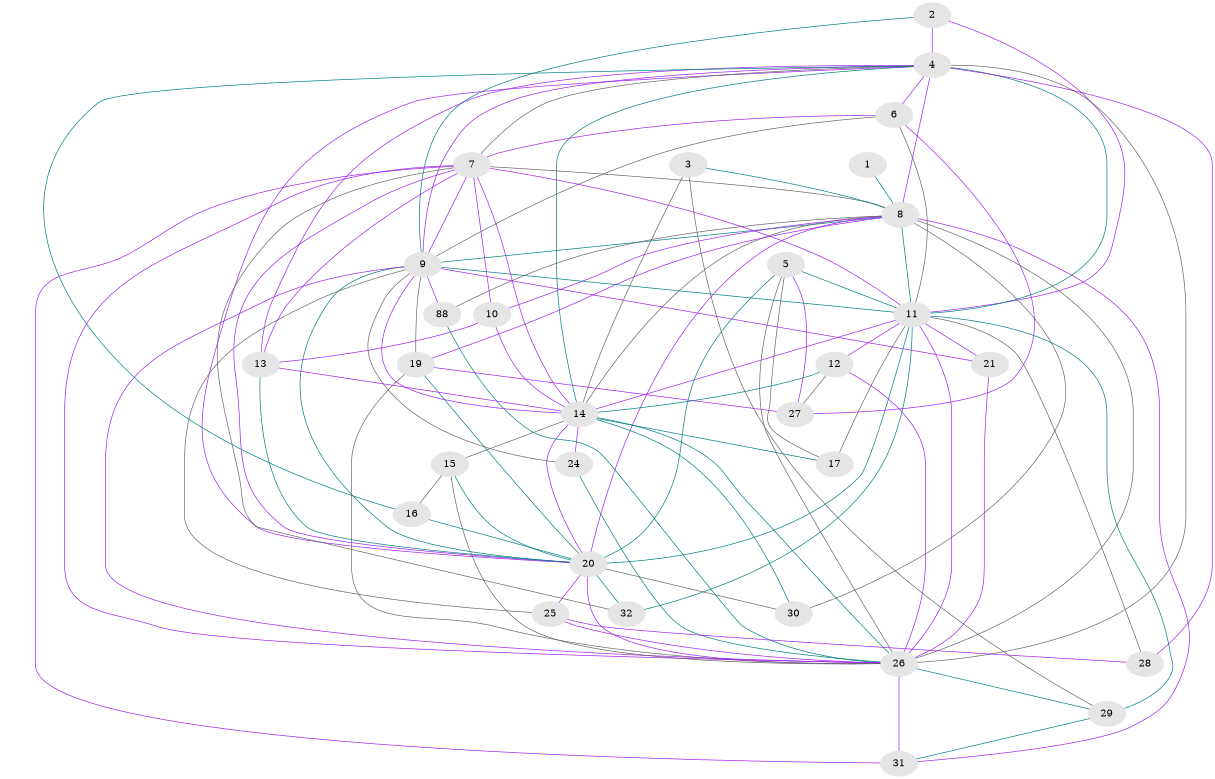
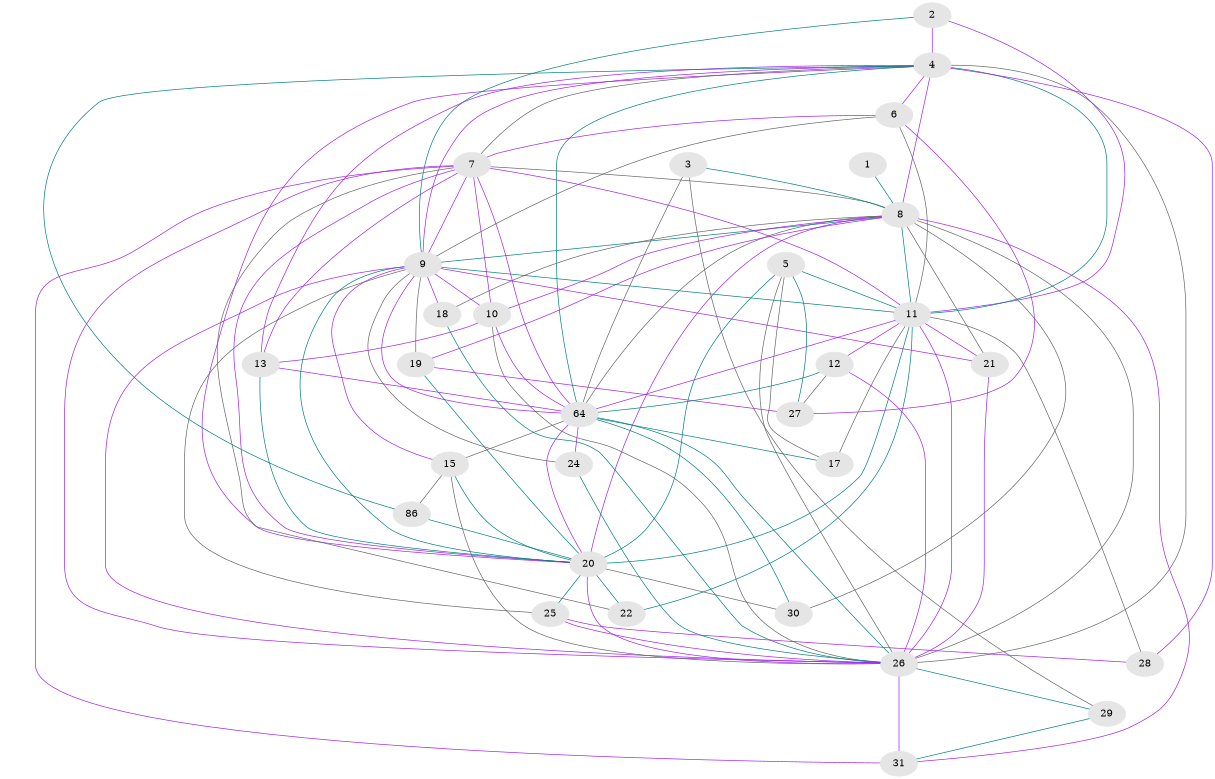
none -> (457, 290)
none -> (945, 290)
(442, 315) -> (442, 315)
(807, 338) -> (807, 338)
none -> (339, 367)
(580, 414) -> (580, 414)
(1107, 471) -> none
(412, 514) -> (412, 514)
(569, 589) -> (569, 589)
(627, 614) -> (627, 614)
(498, 627) -> (692, 493)
